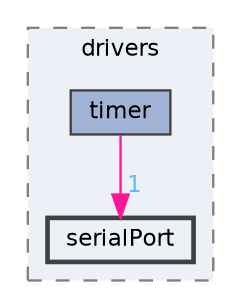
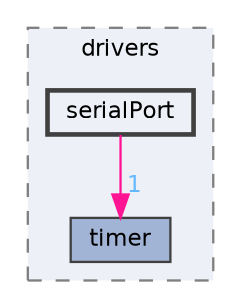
(121, 165) -> (121, 165)
